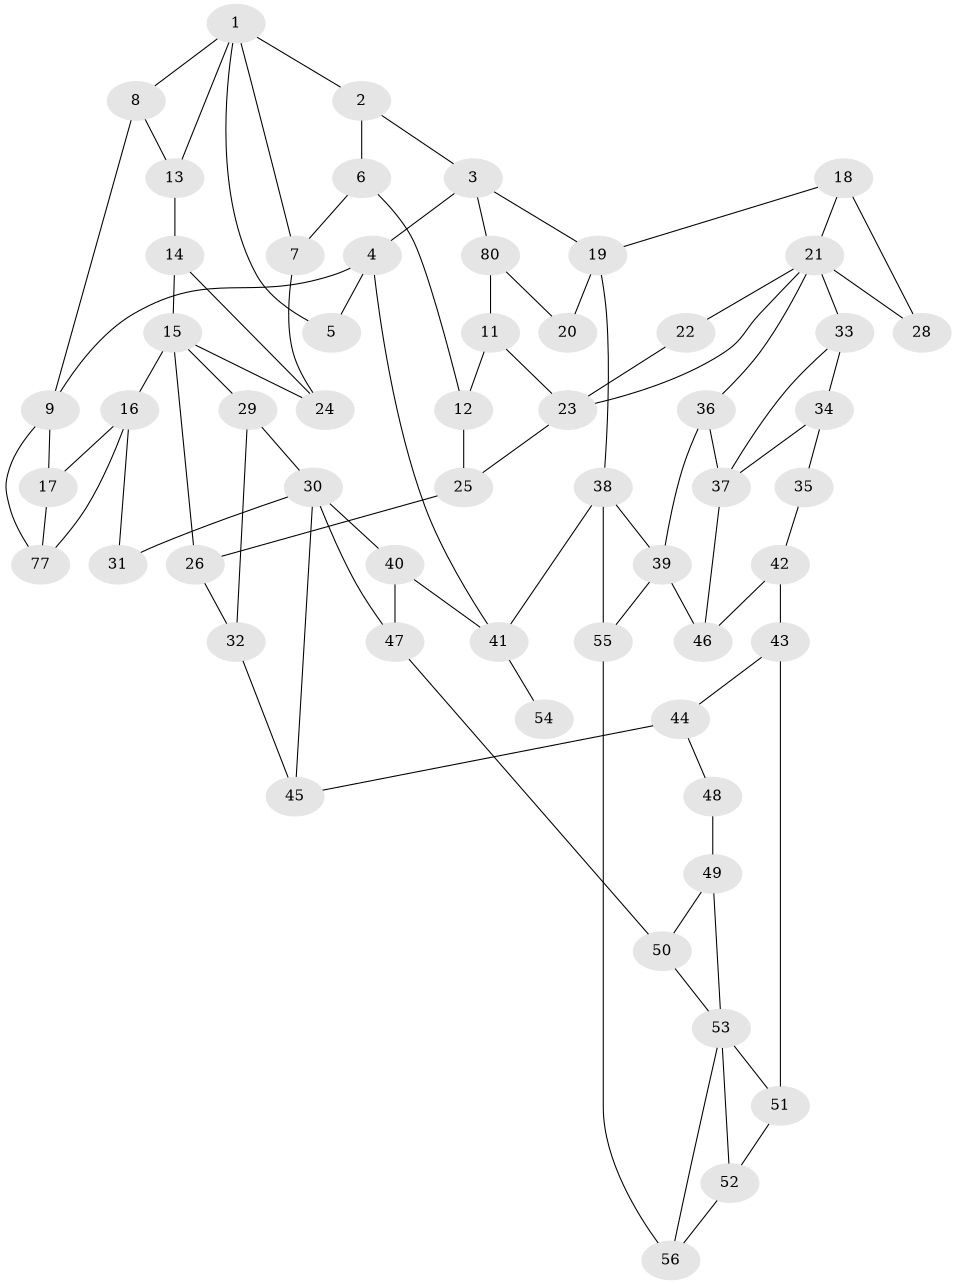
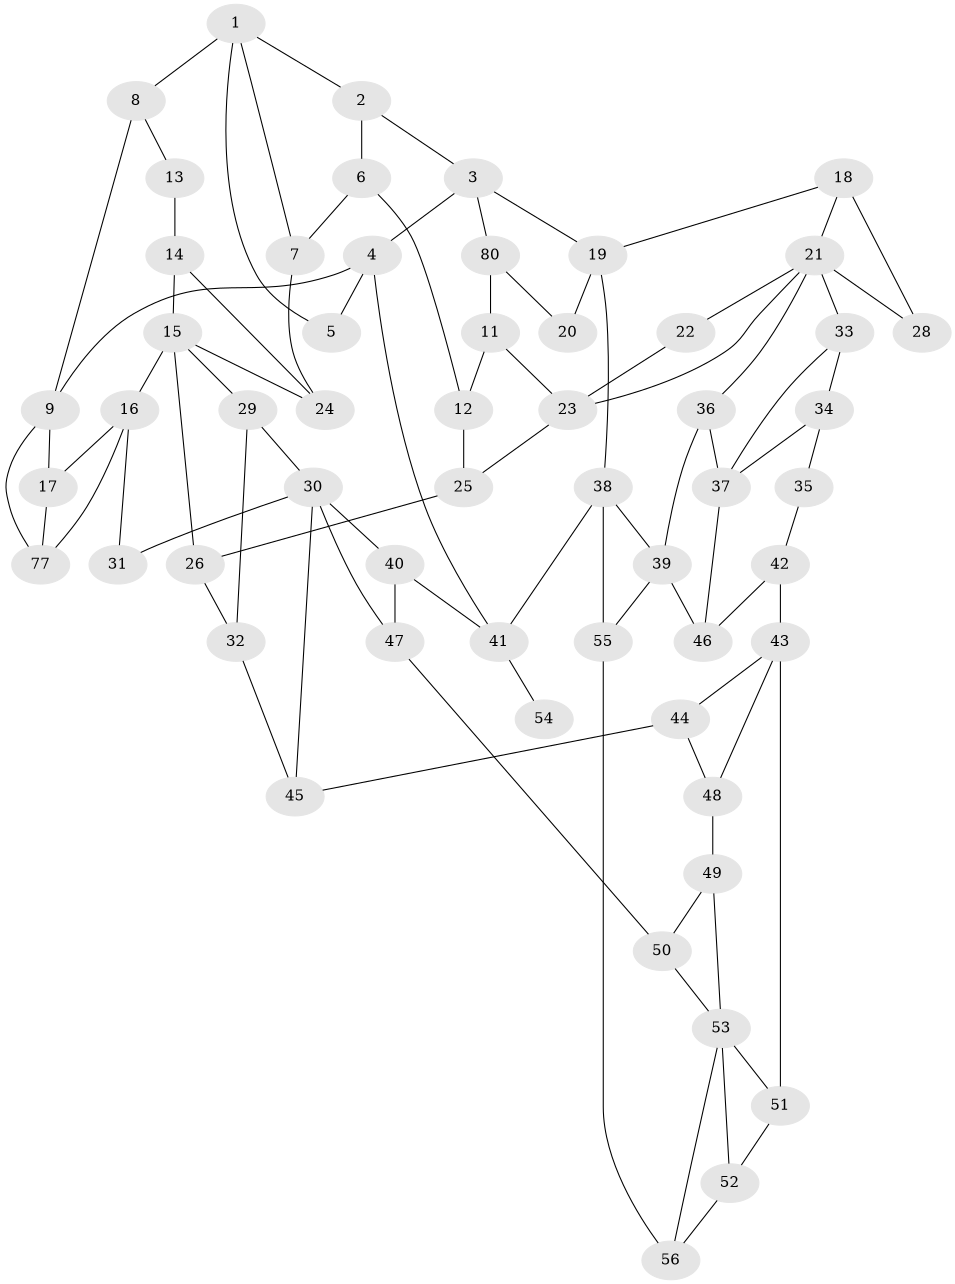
(205, 101) -> none
none -> (747, 719)
